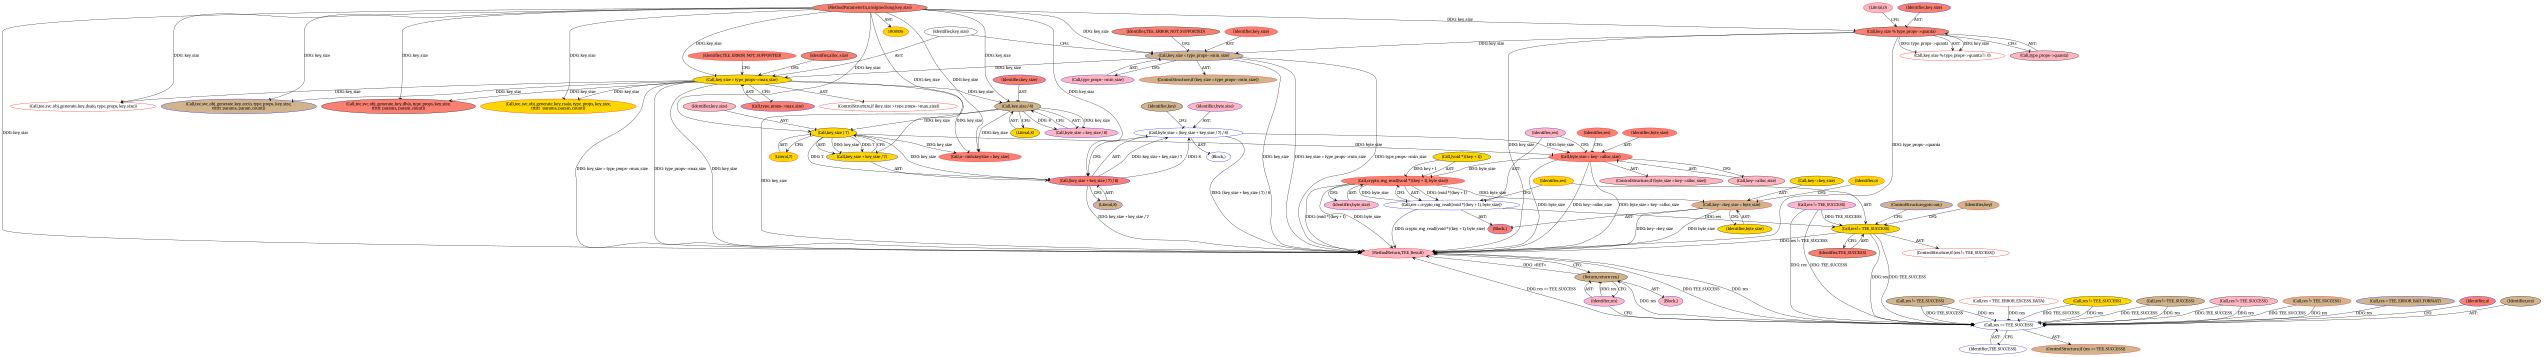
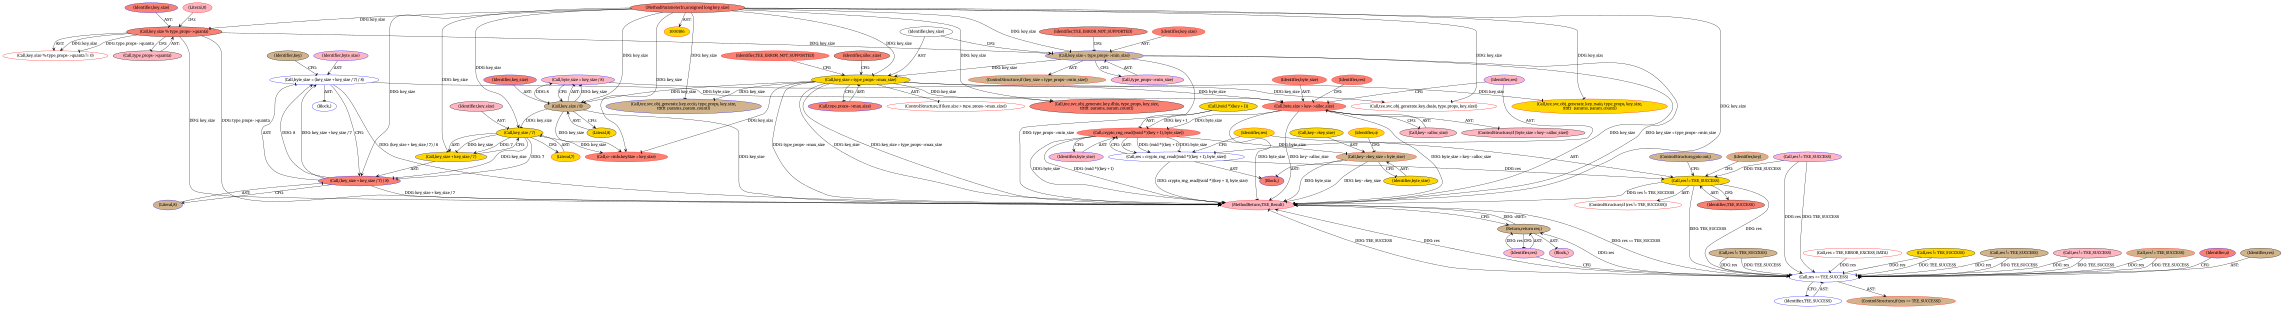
(1204, 143) -> (946, 86)
(2405, 301) -> none
